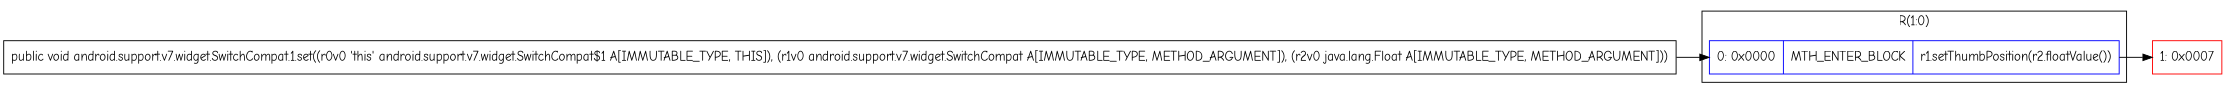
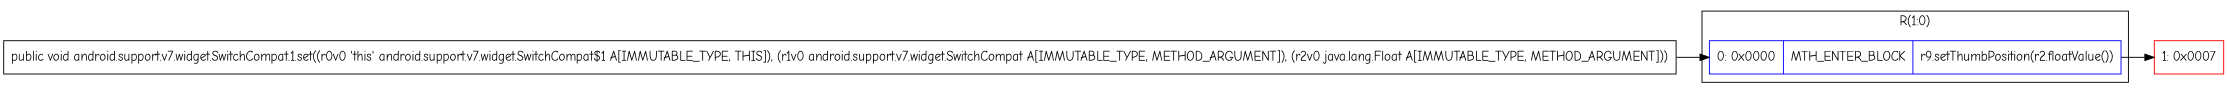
(2016, 57) -> (2017, 57)
